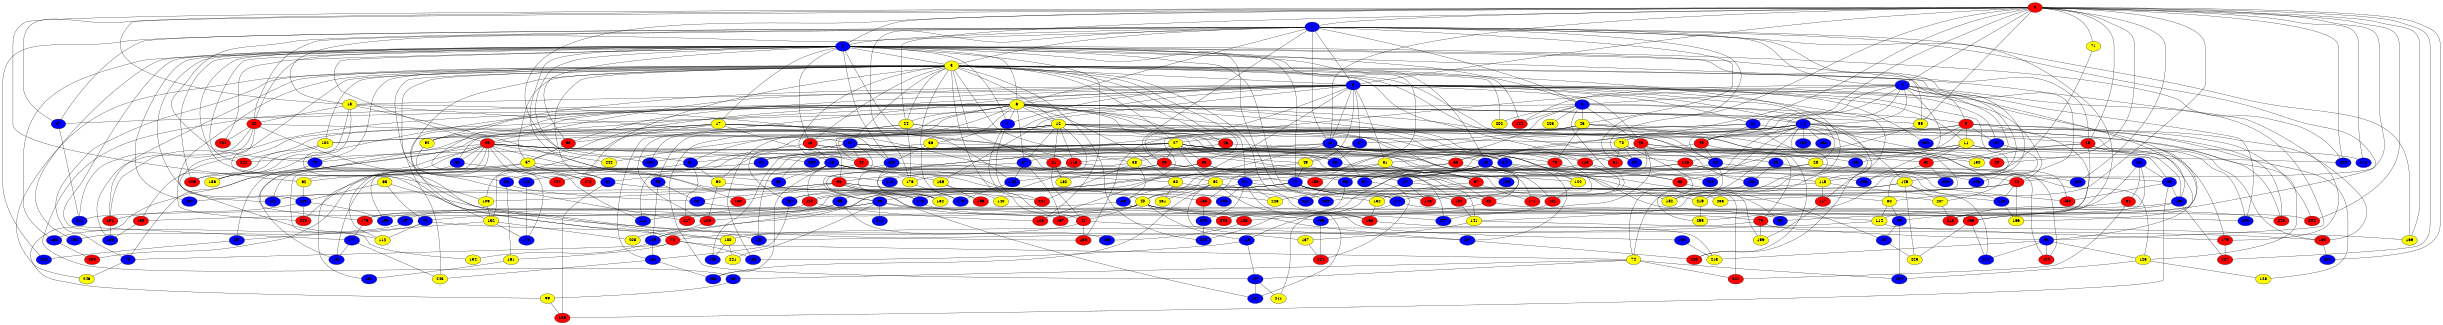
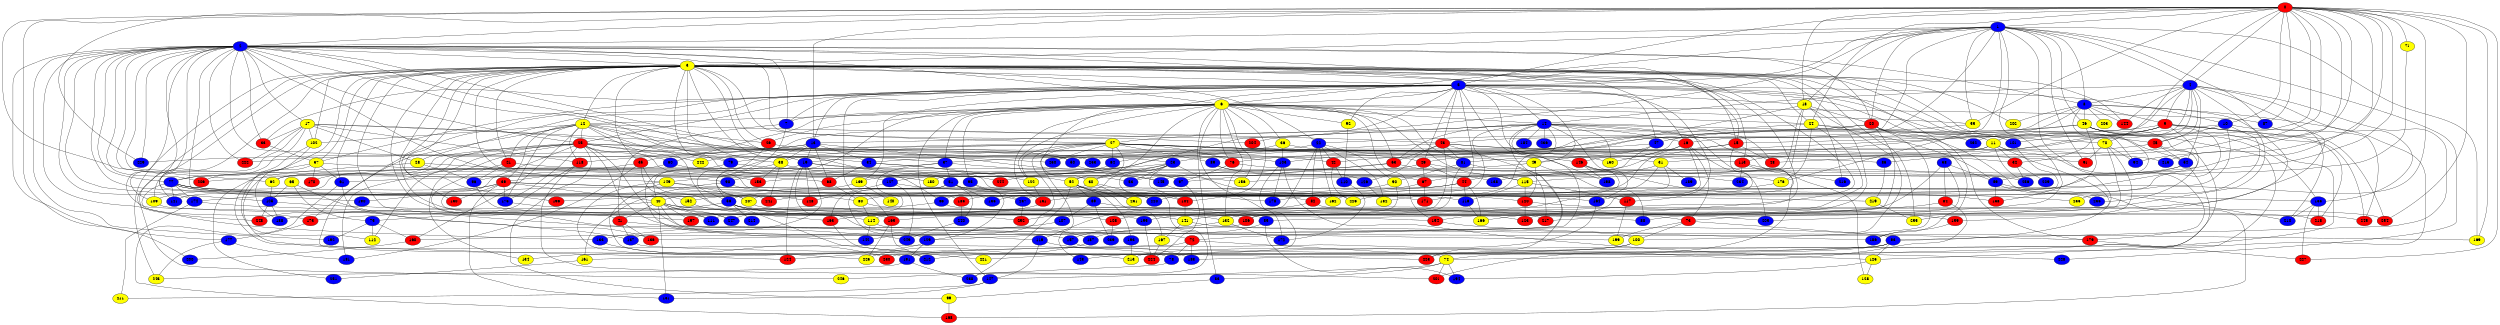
(742, 130) -> none
(633, 240) -> none
